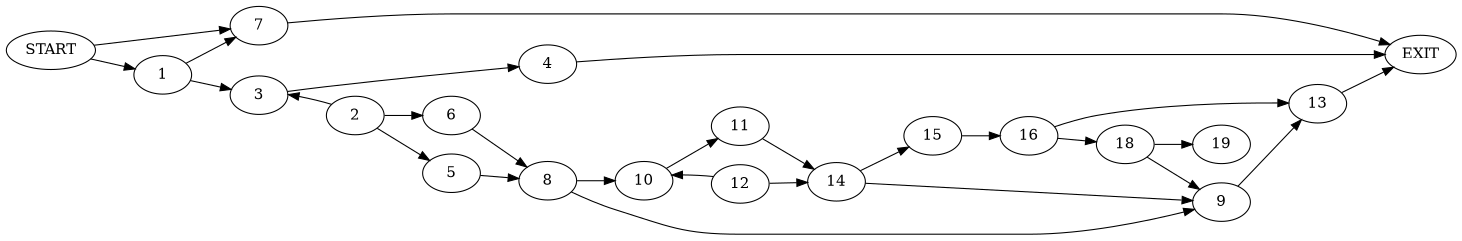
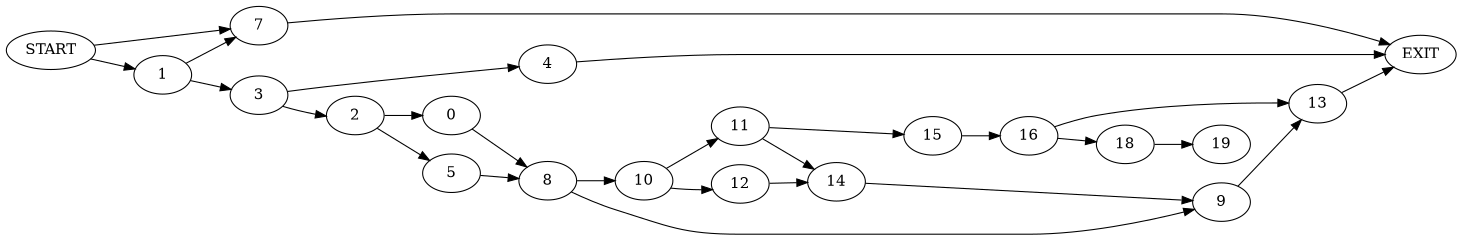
(315, 100) -> (299, 111)
(452, 116) -> (452, 116)
(880, 161) -> (831, 131)
(1169, 170) -> none
(698, 175) -> (686, 189)
